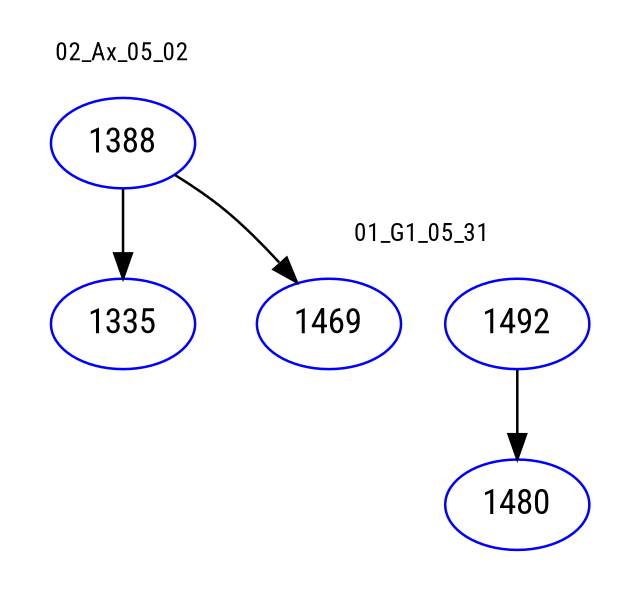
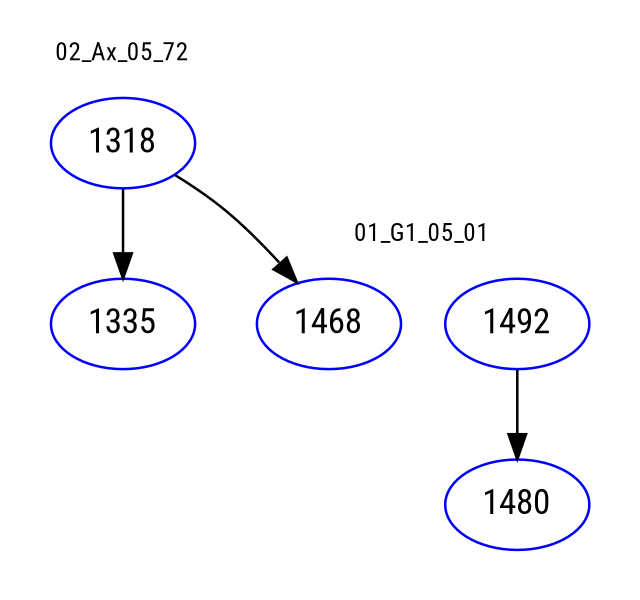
(123, 54) -> (123, 54)
(123, 143) -> (123, 143)
(423, 235) -> (423, 235)
(329, 324) -> (329, 324)
